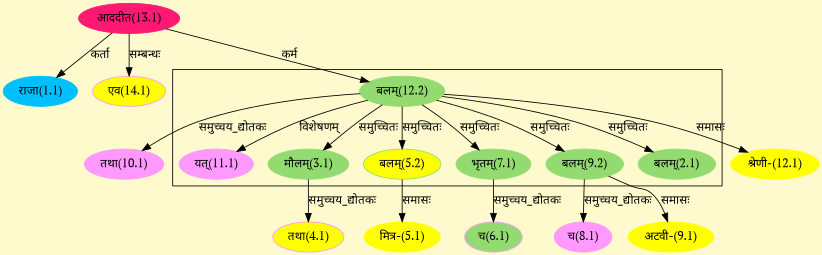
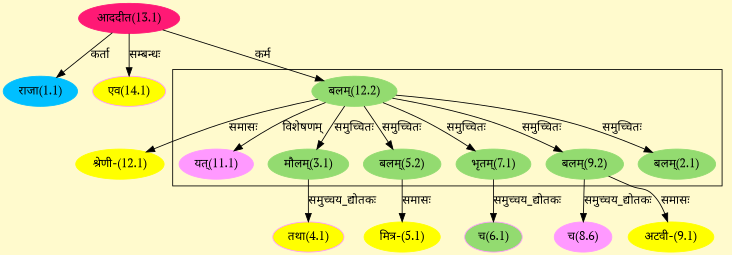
(124, 164) -> none
(402, 164) -> (402, 164)
(583, 237) -> (583, 237)
